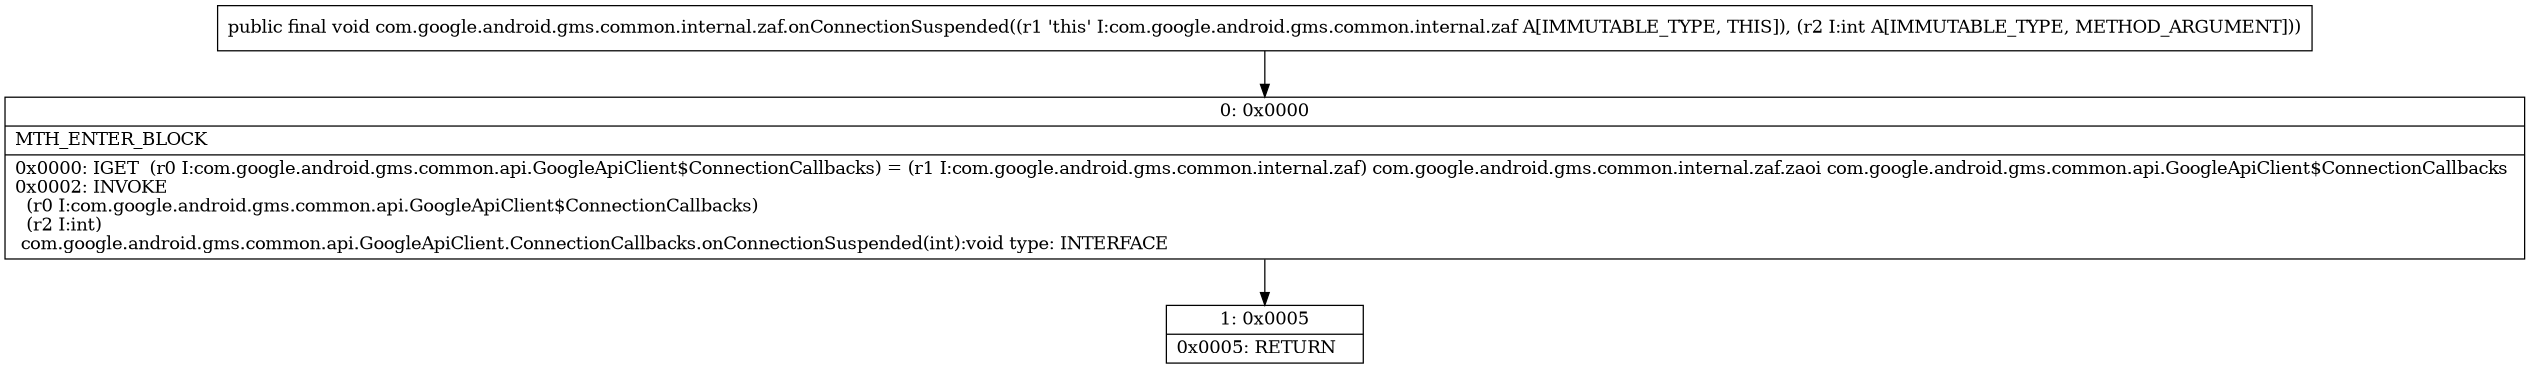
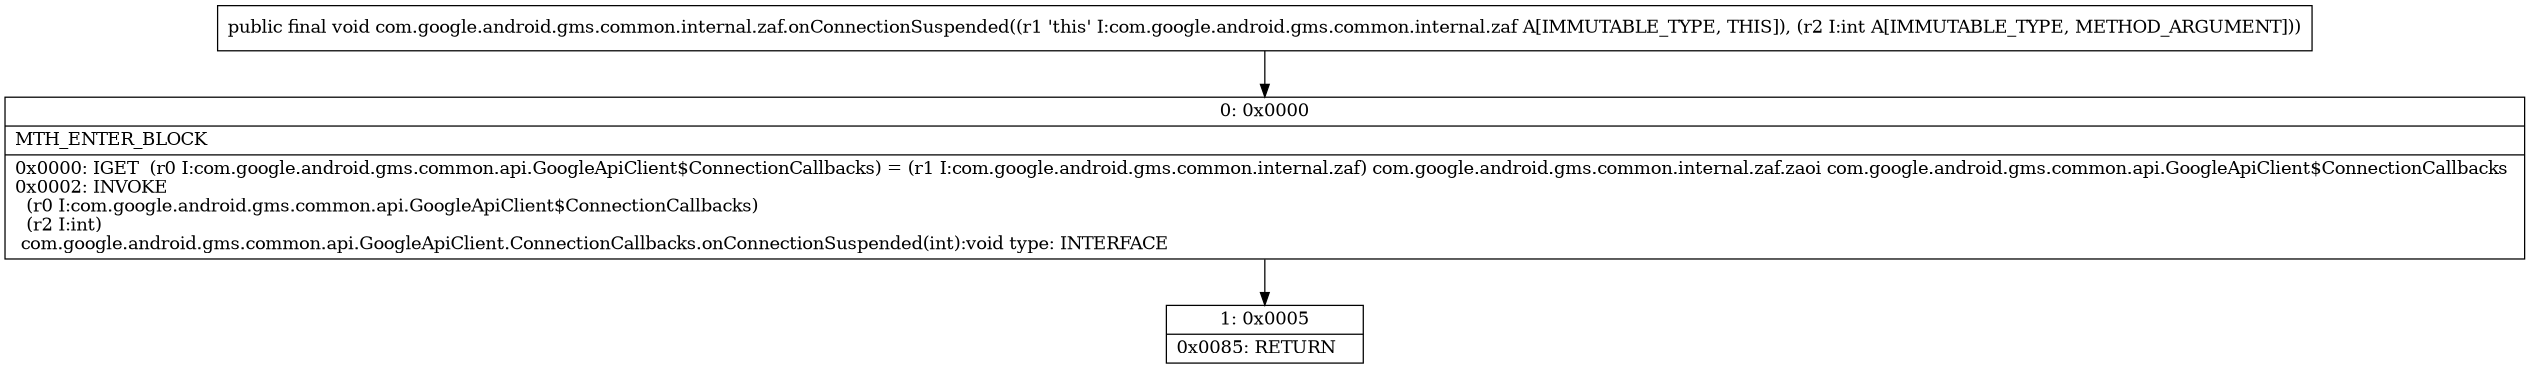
(1265, 348) -> (1265, 348)
